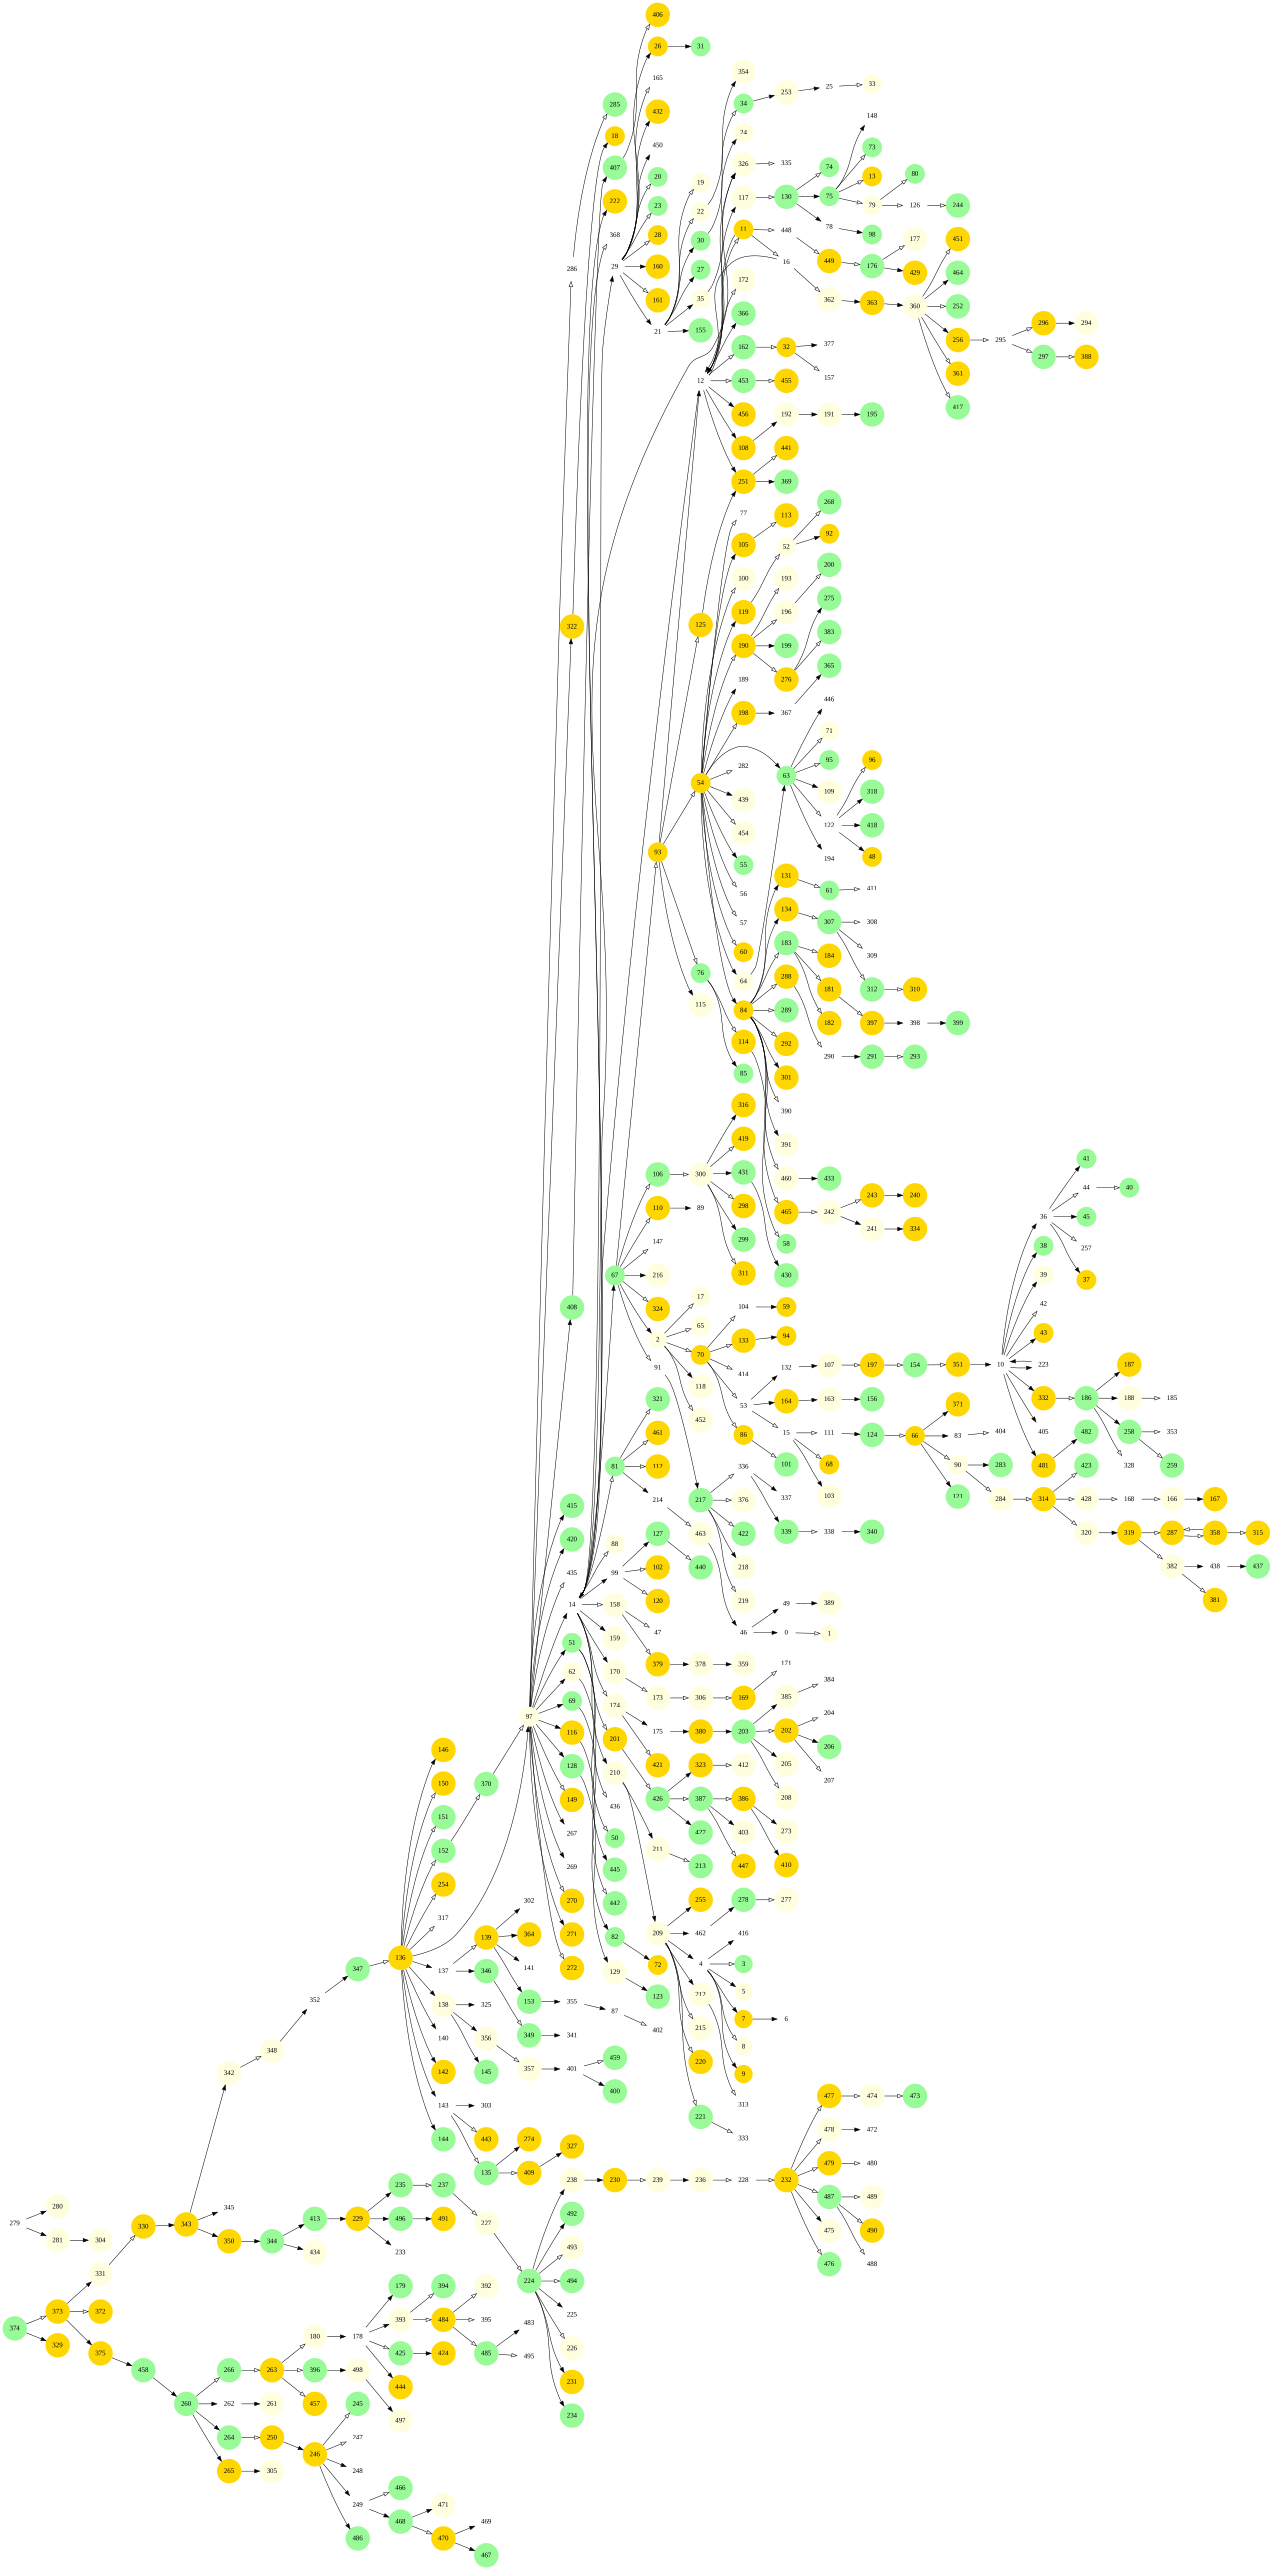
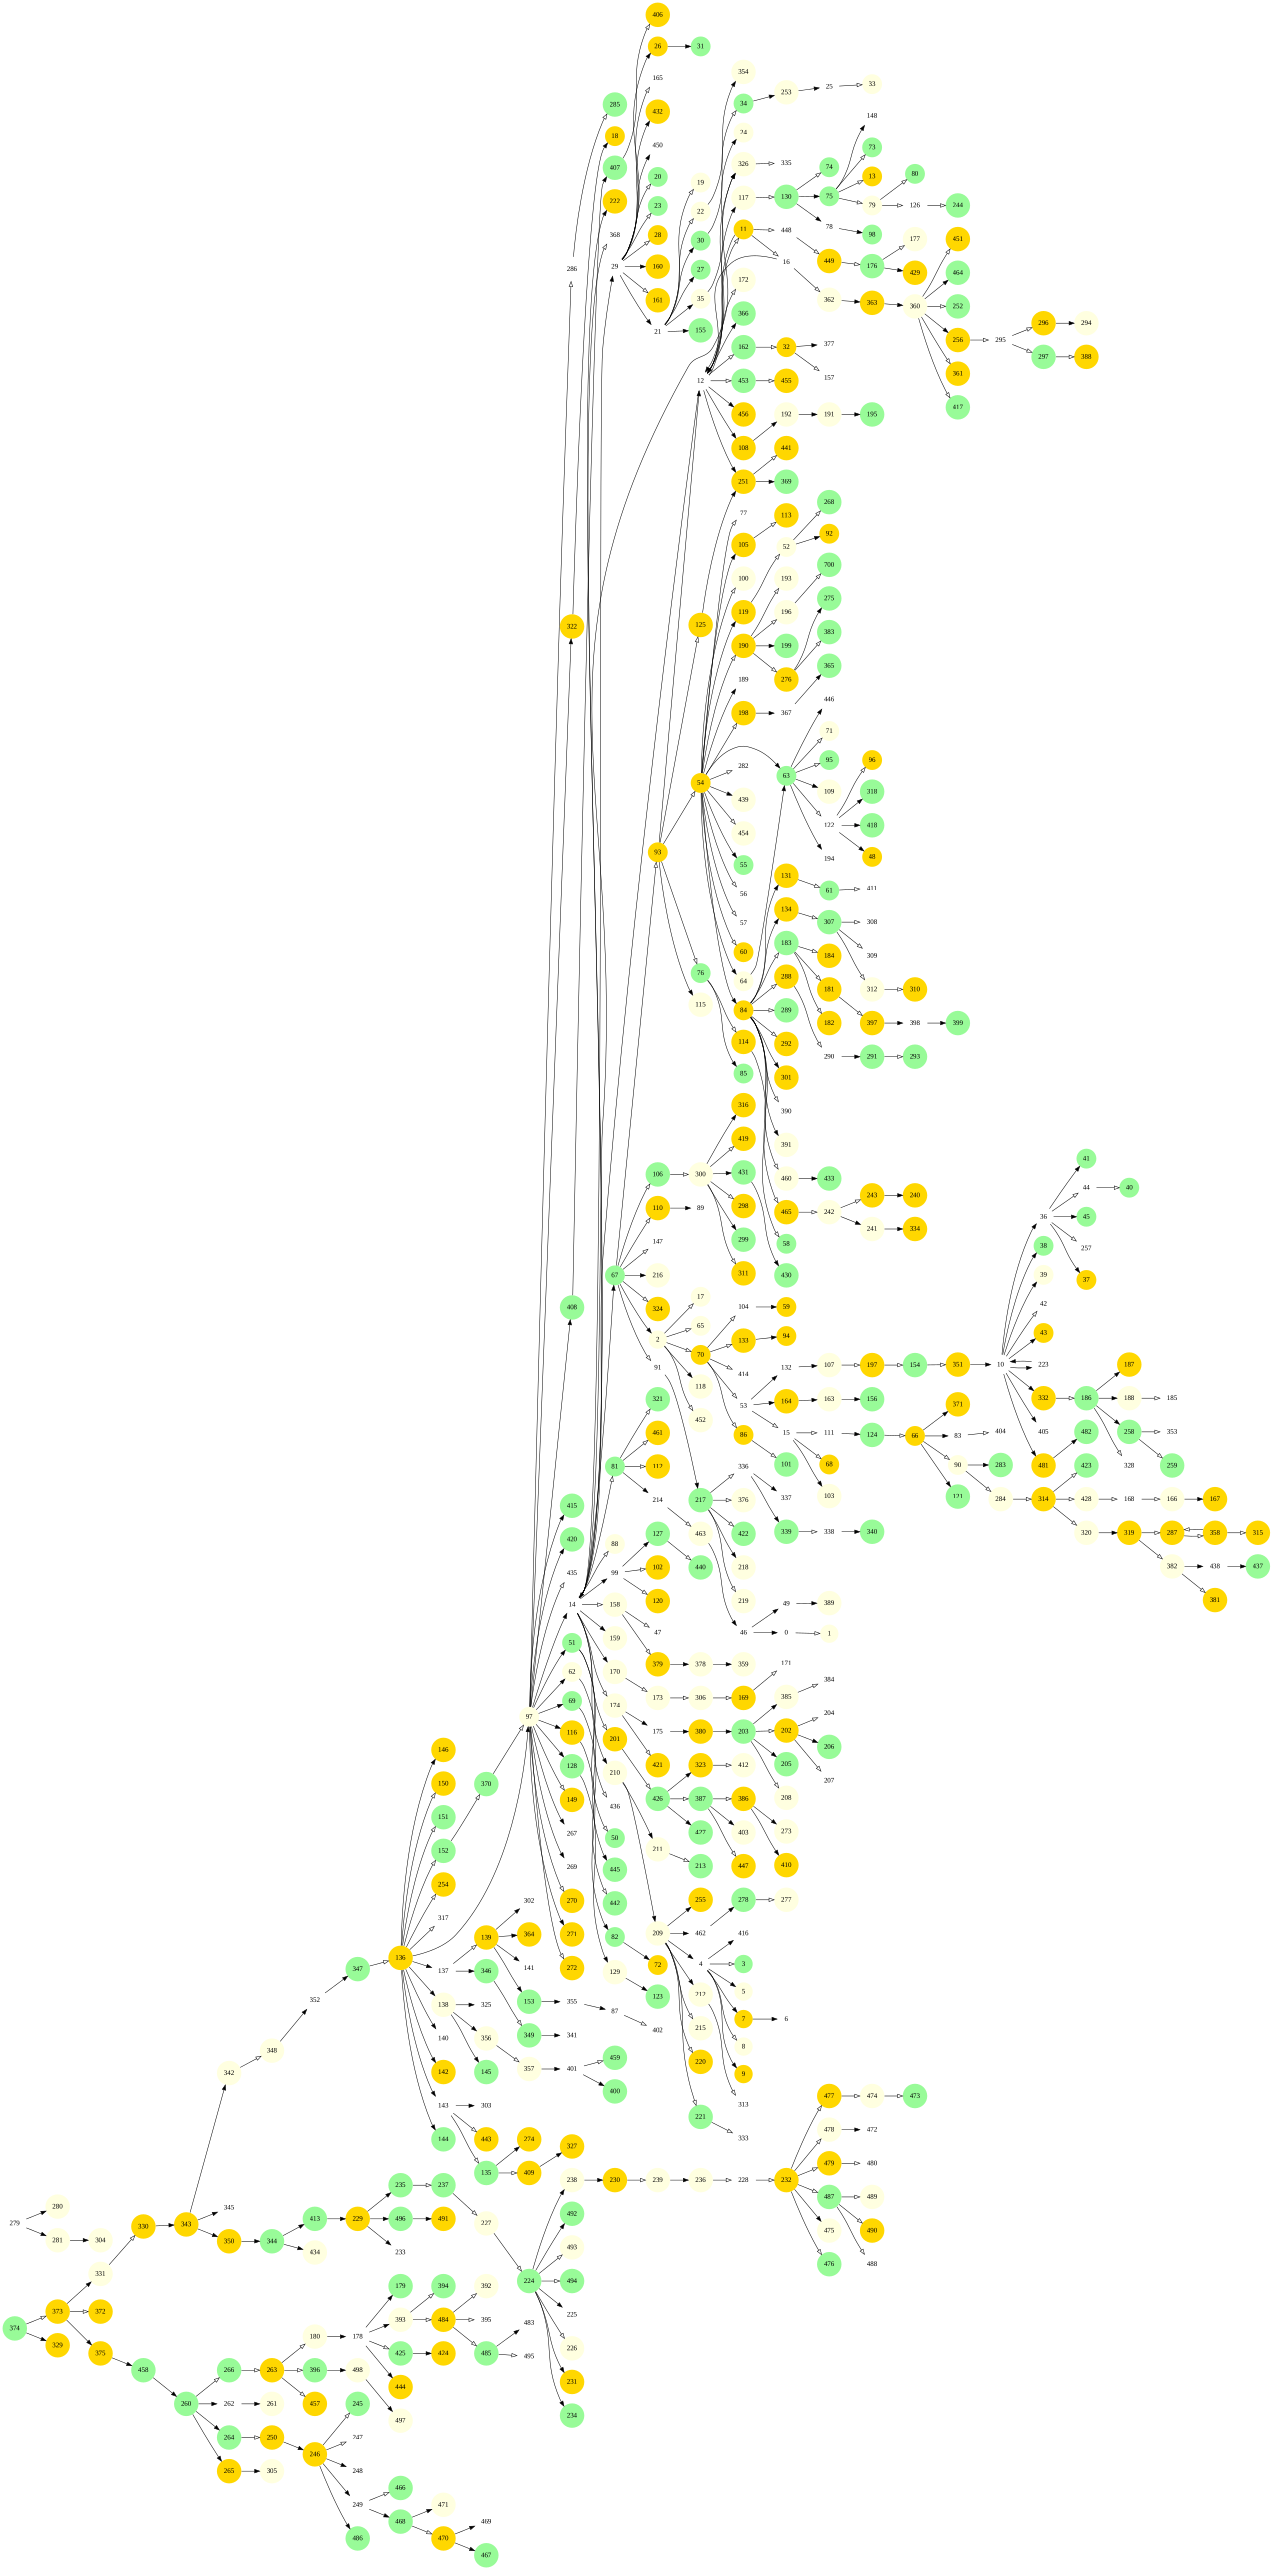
(829, 565) -> (829, 565)
(872, 989) -> (872, 989)
(786, 1764) -> (786, 1764)
